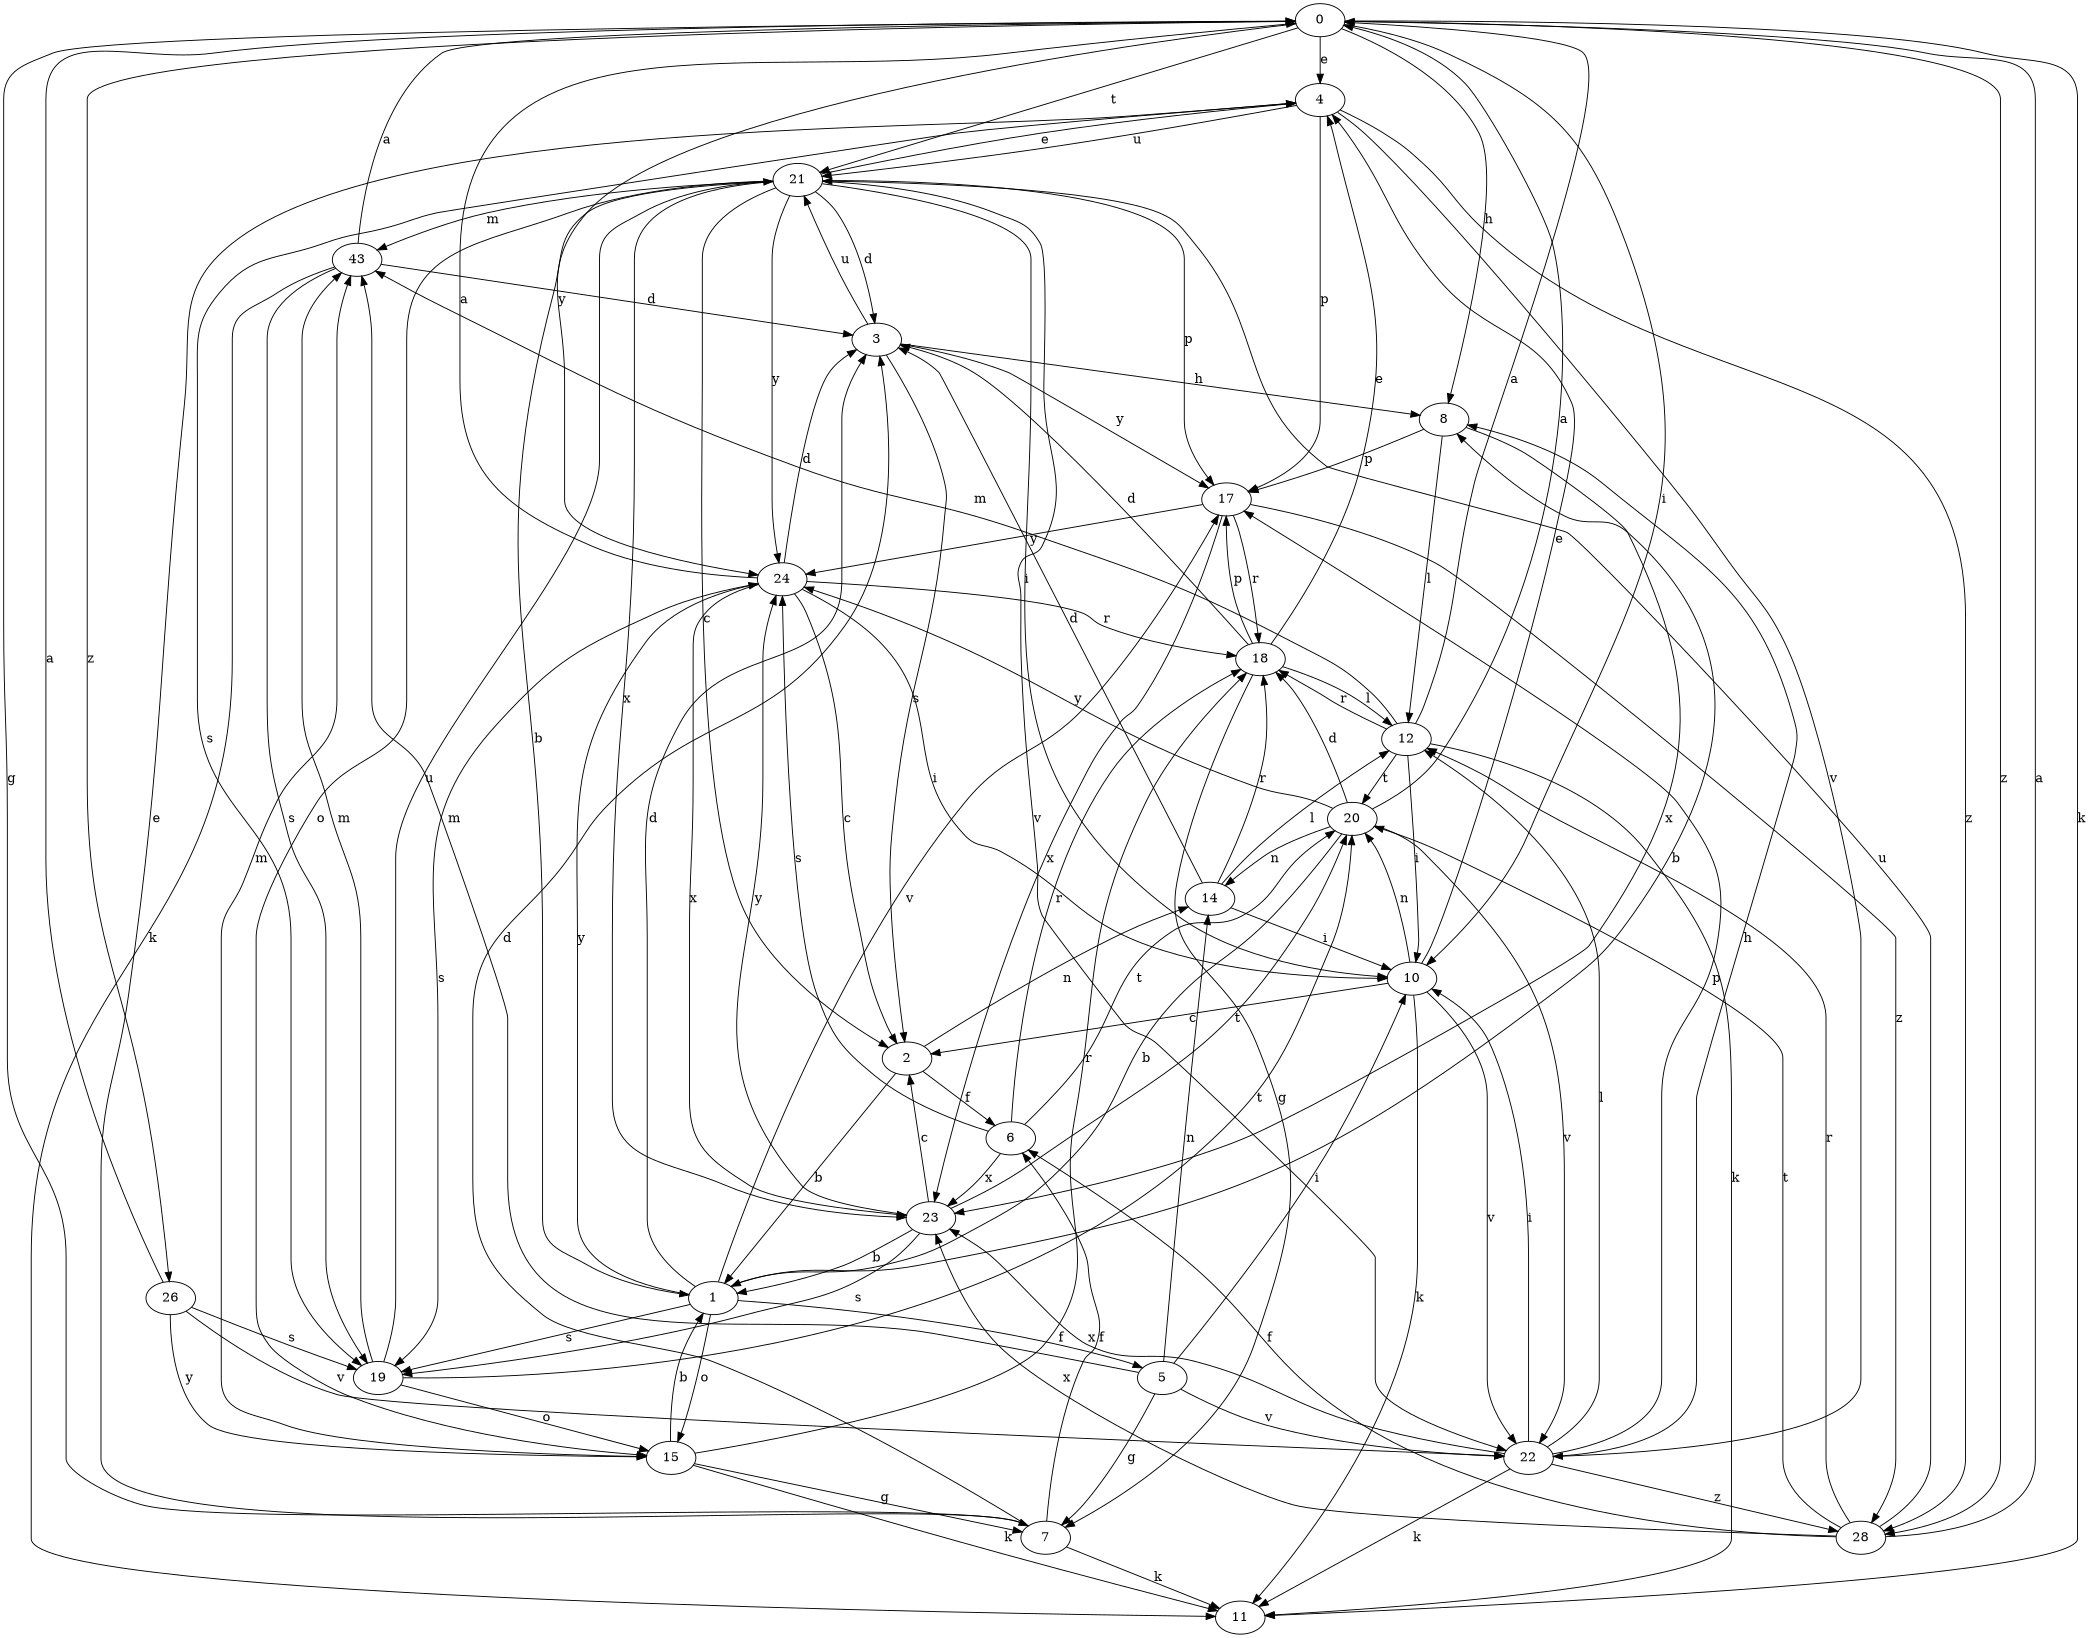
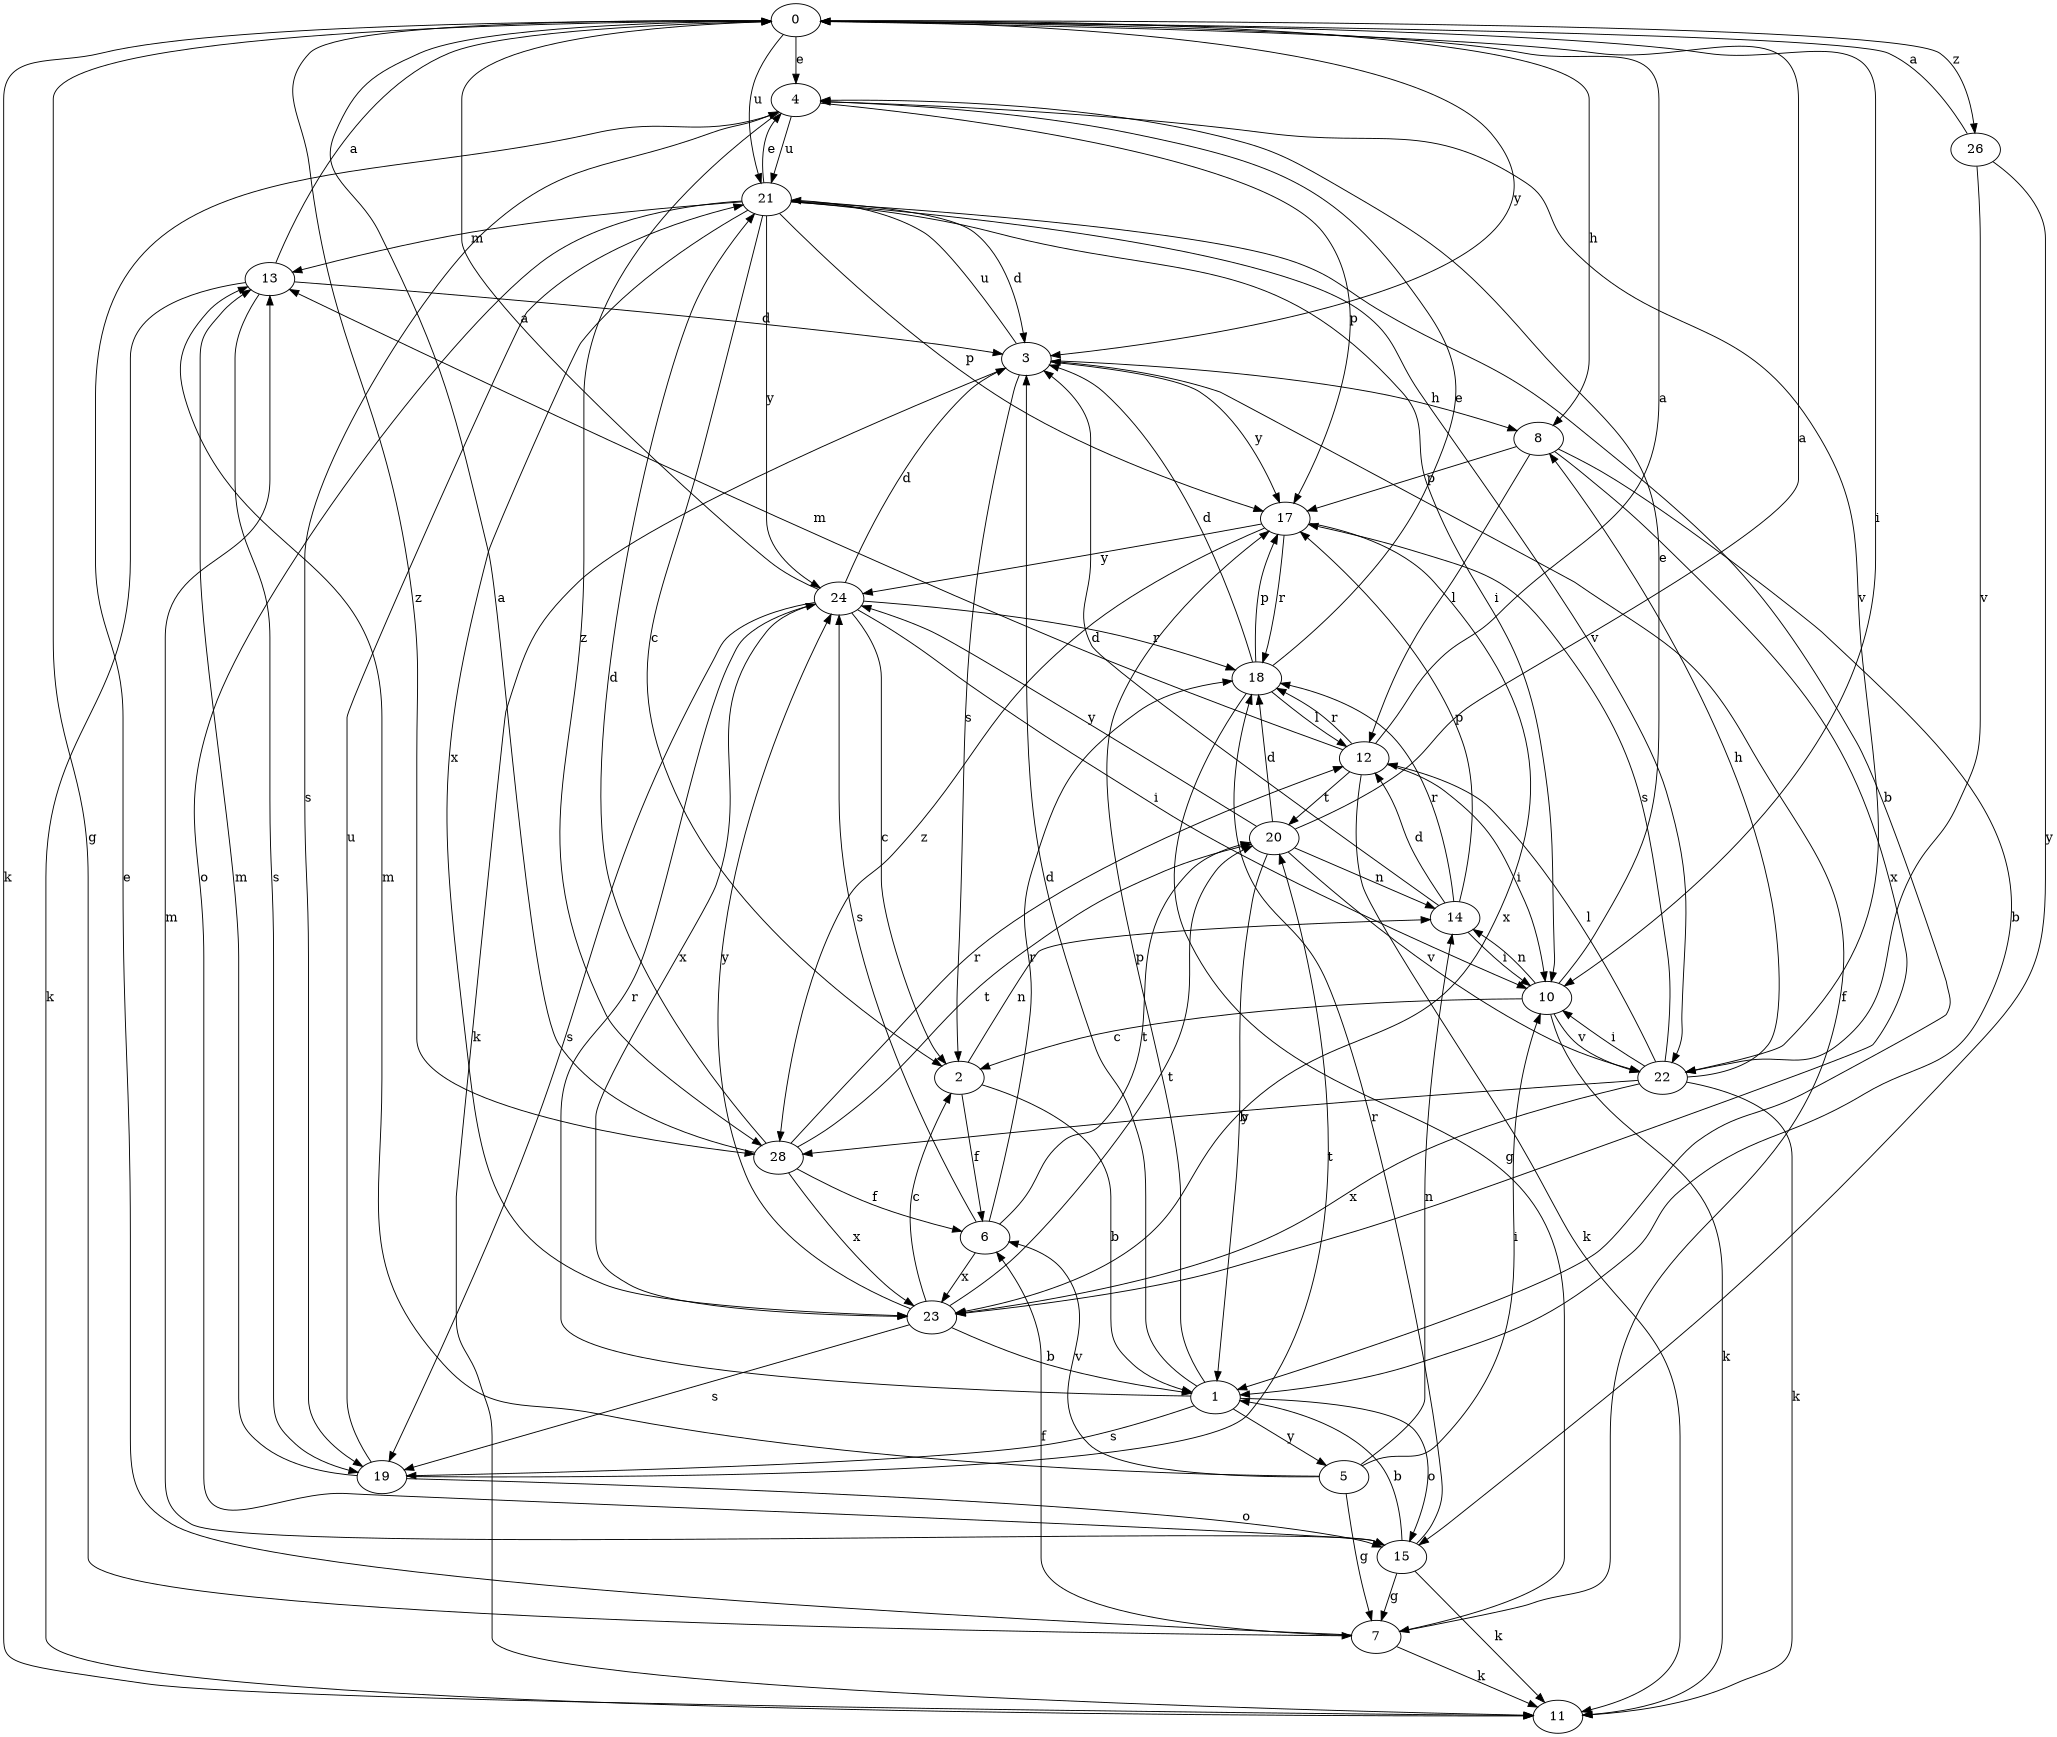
(1114, 100) -> (758, 100)
(690, 152) -> (1439, 98)
(357, 260) -> (270, 279)
none -> (1442, 698)
(1312, 819) -> (1419, 838)
(1883, 859) -> (614, 678)
(910, 899) -> (1140, 958)
(1396, 899) -> (1510, 957)
(508, 939) -> (1844, 998)
(582, 939) -> (635, 998)
(1717, 979) -> (1645, 798)
(1457, 1063) -> (1961, 1043)
(1061, 1338) -> (1291, 1437)
(273, 1339) -> none
none -> (478, 1376)
(1334, 1440) -> (1088, 1444)
(1718, 1498) -> (1245, 1118)
